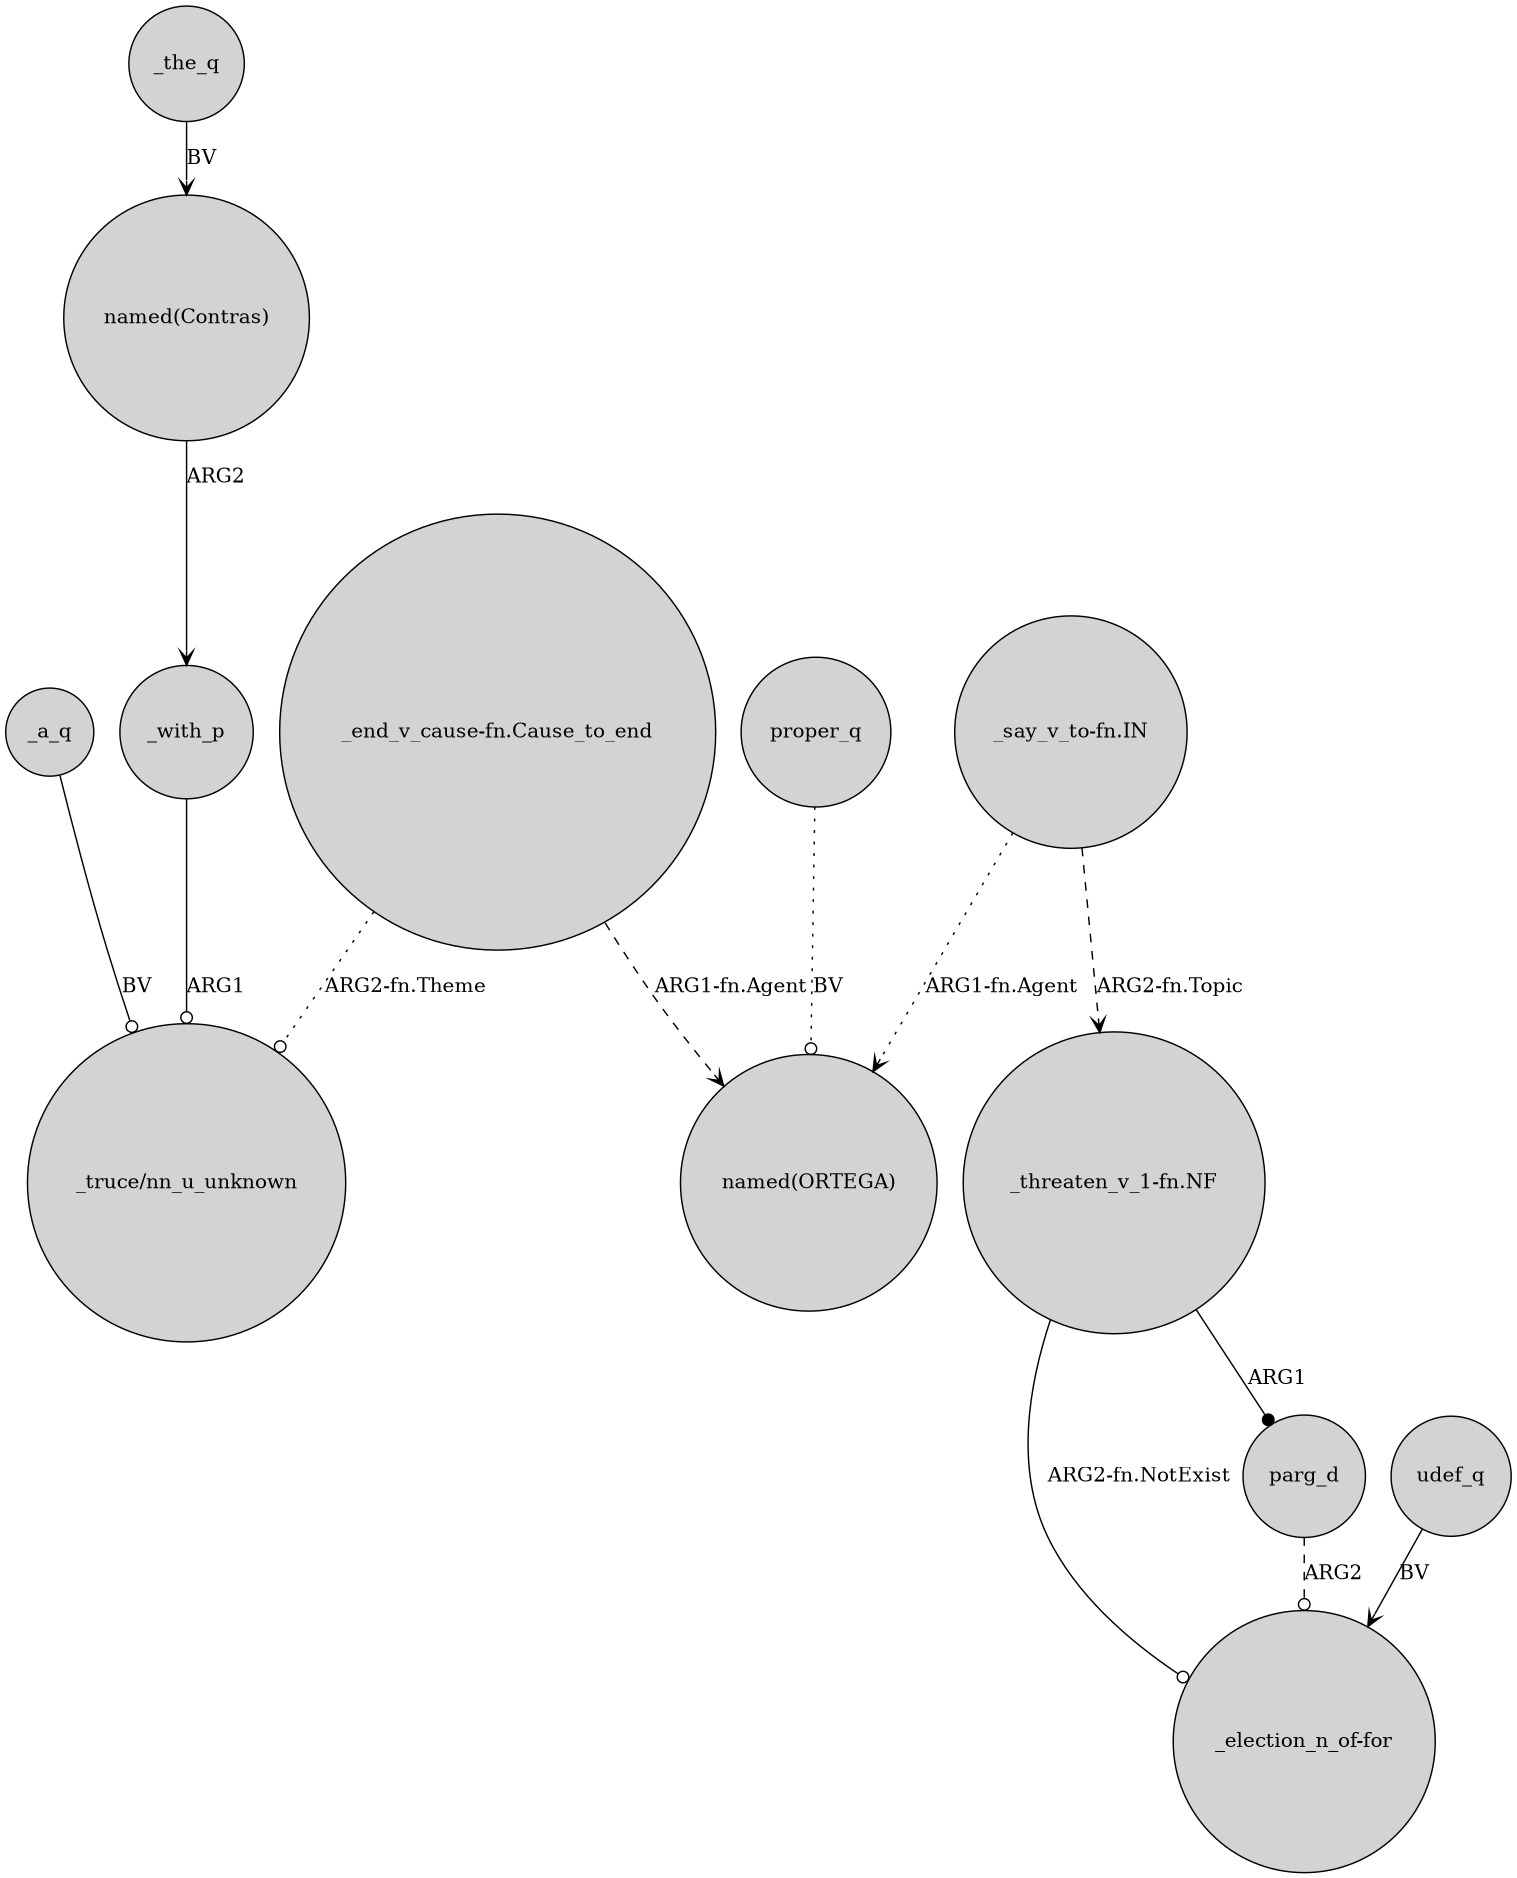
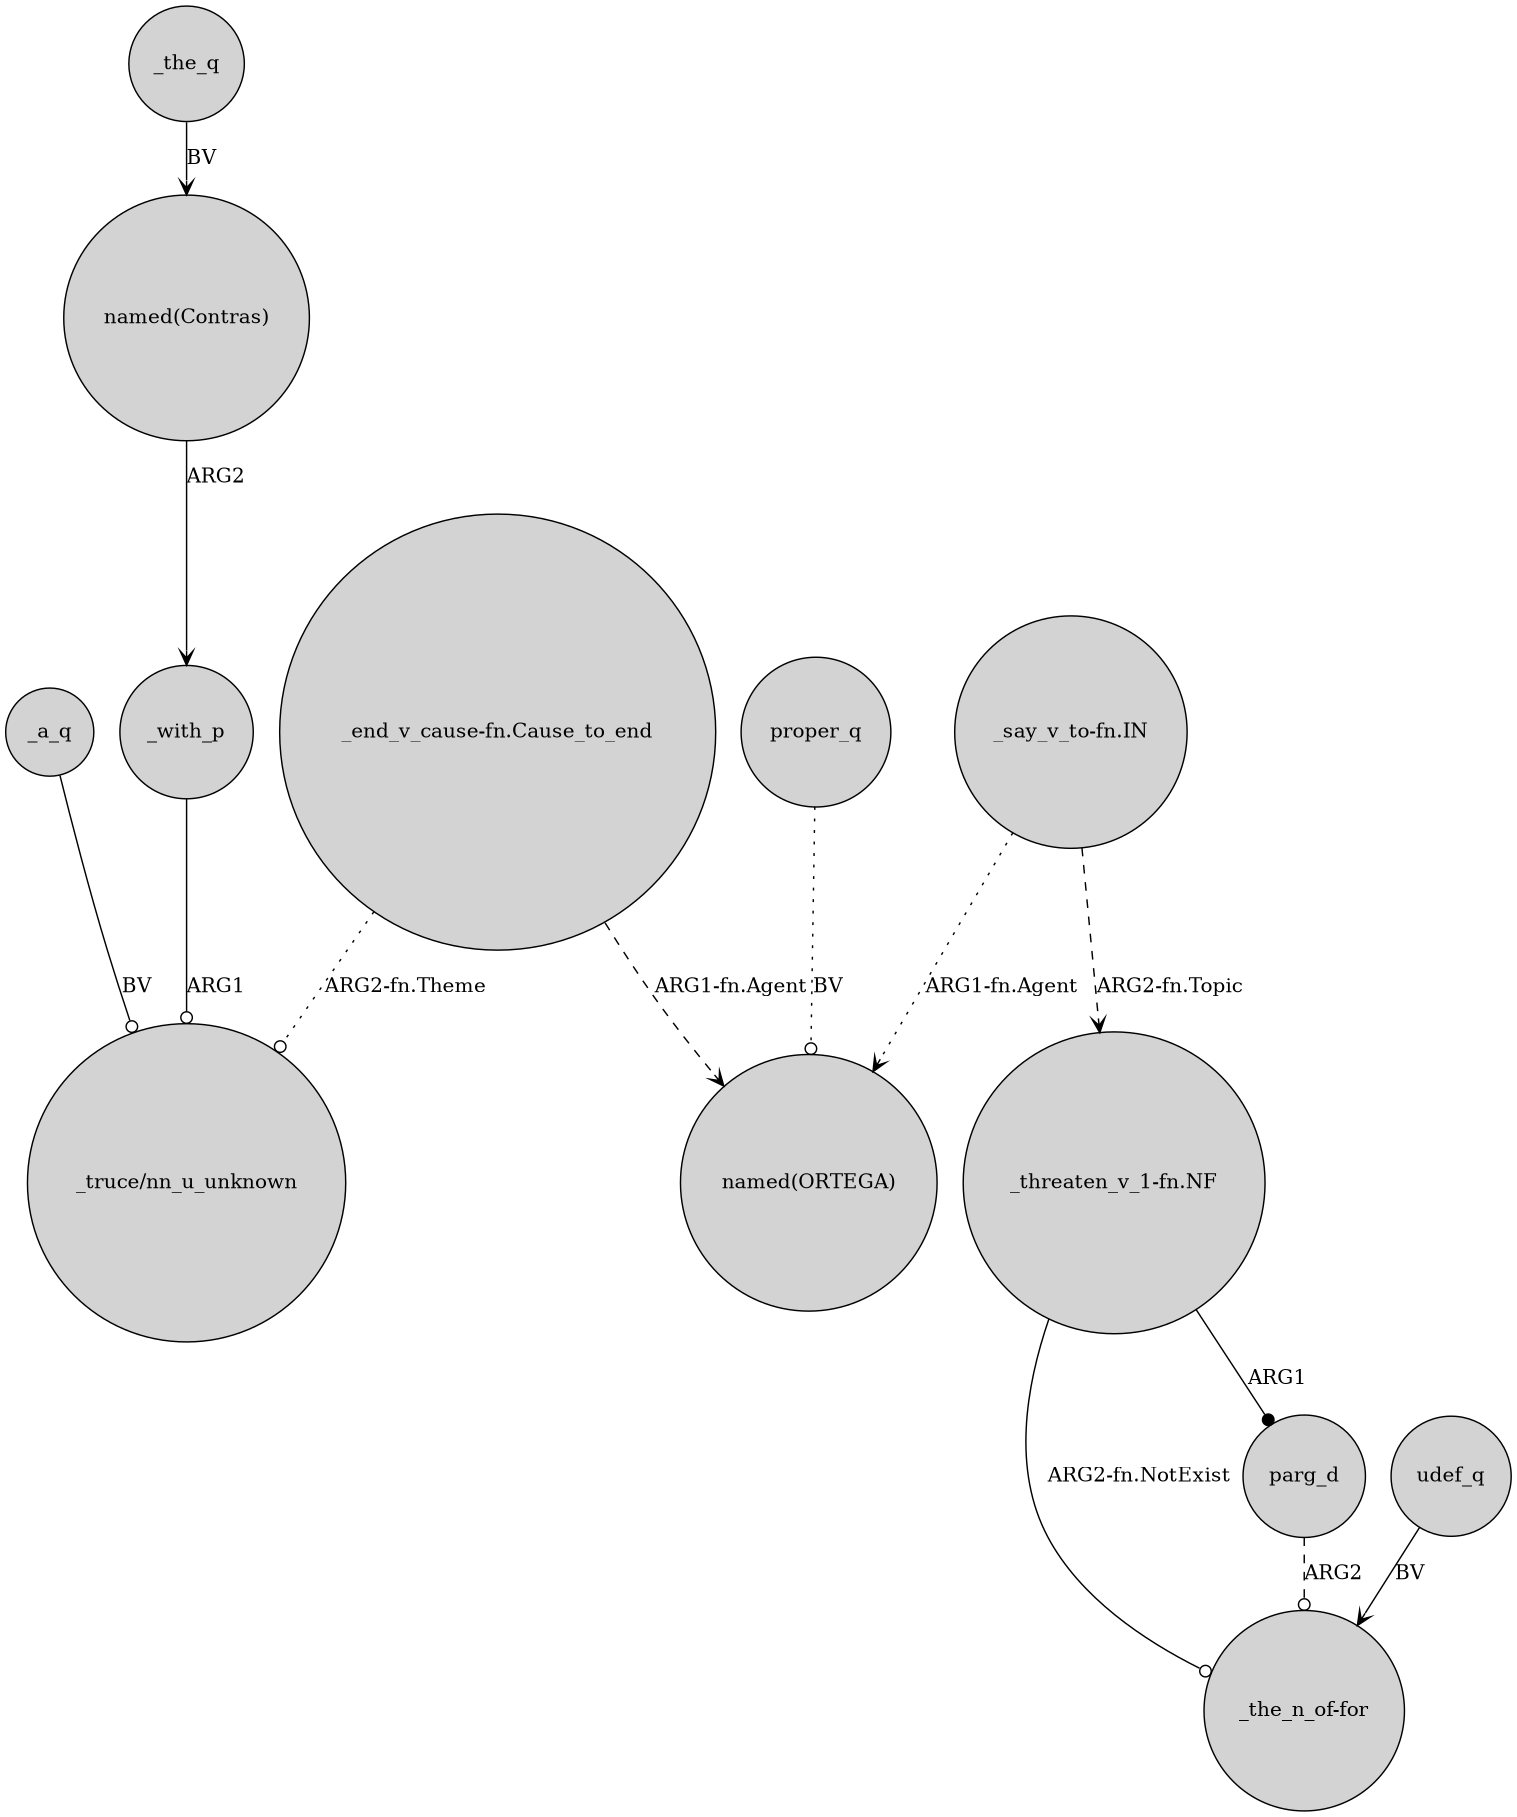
(1304, 1742) -> (1304, 1711)
